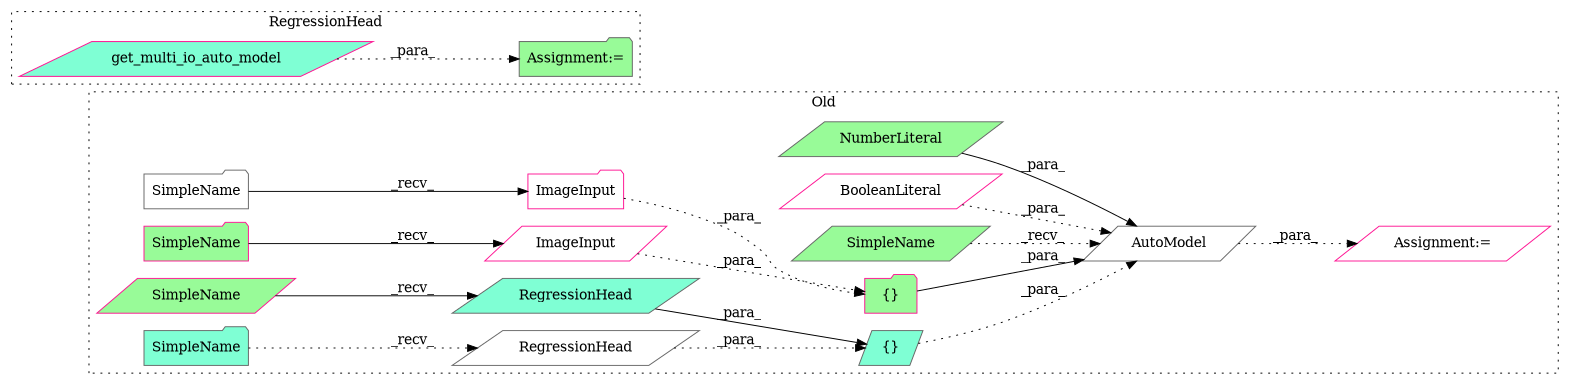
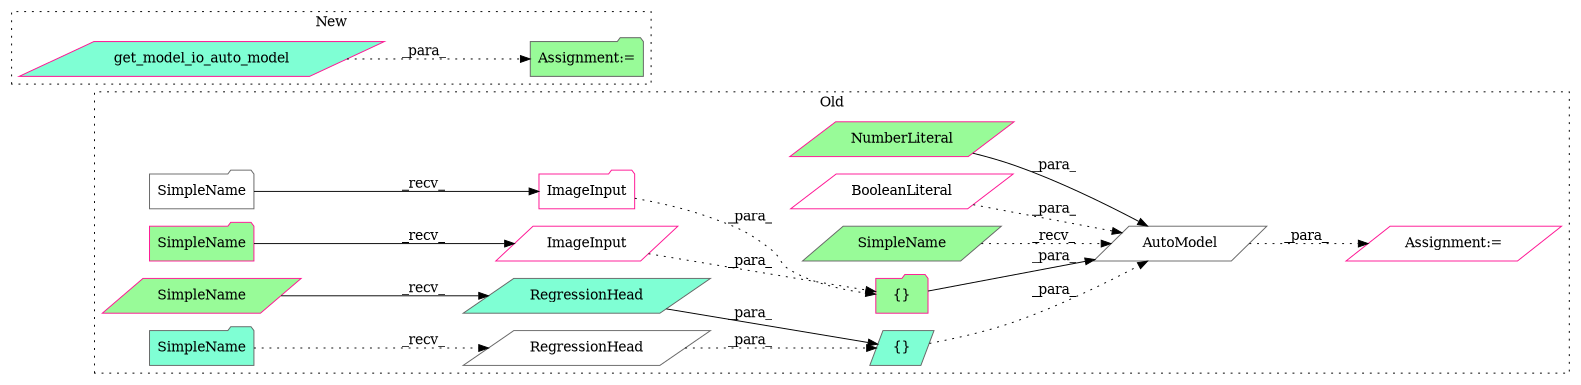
(326, 23) -> (331, 23)
(196, 59) -> (202, 59)
(891, 139) -> (902, 139)
